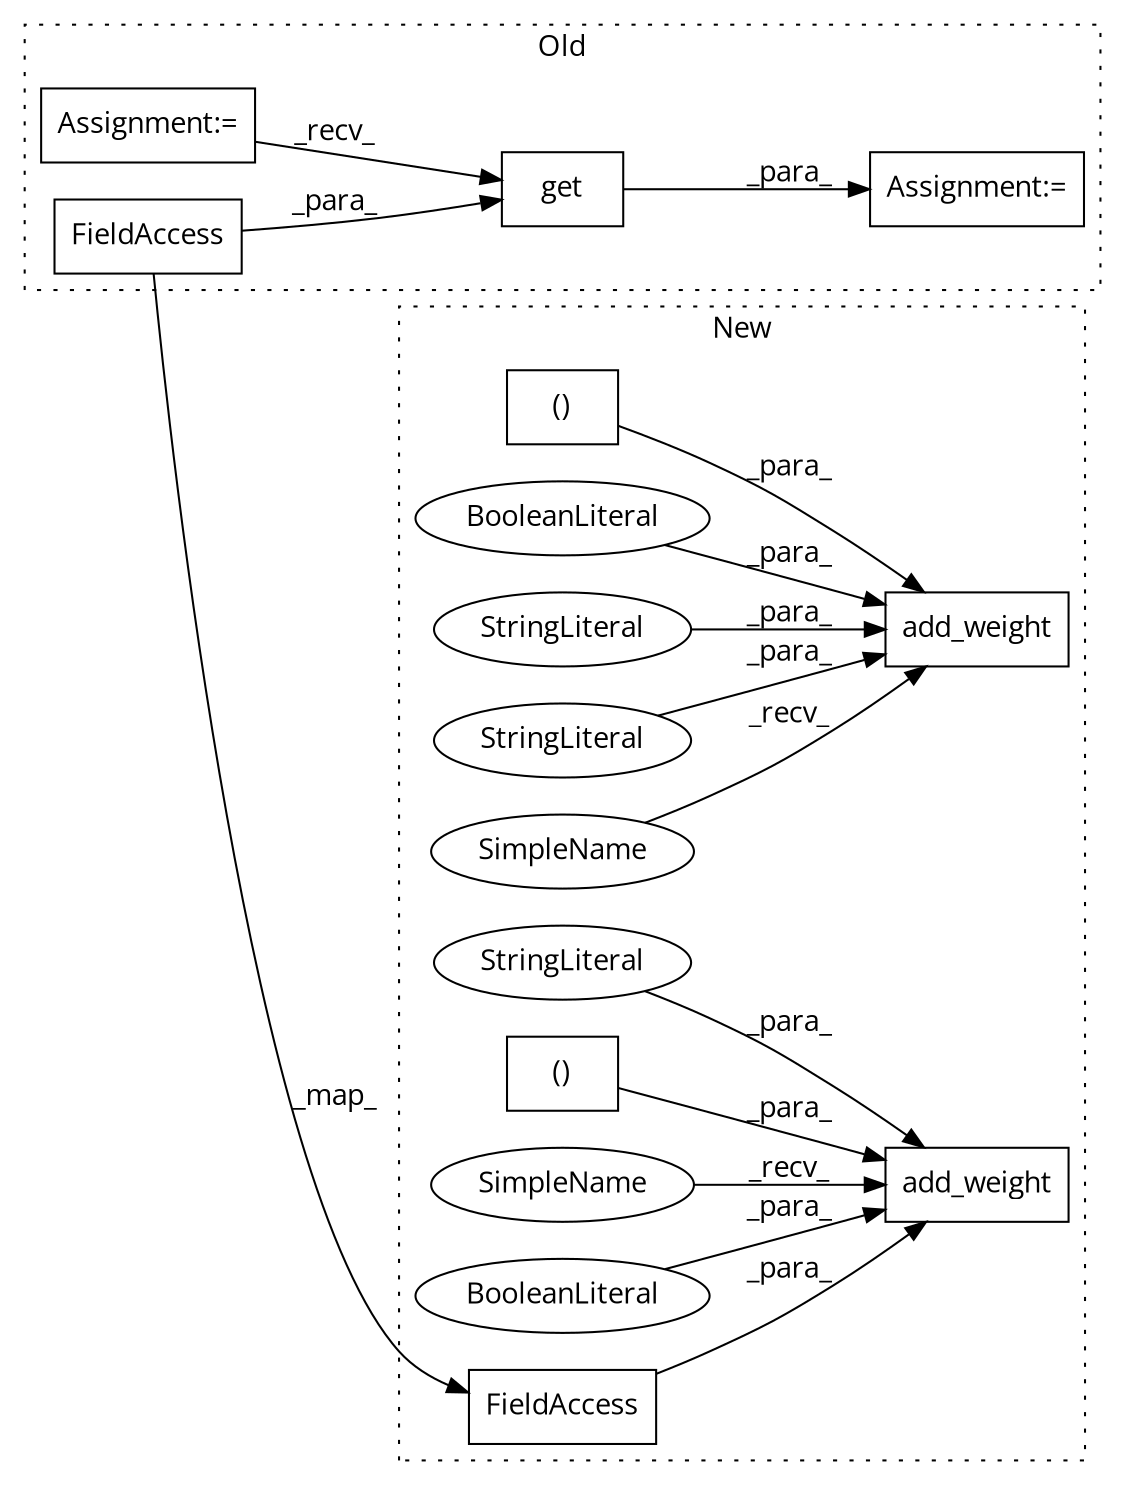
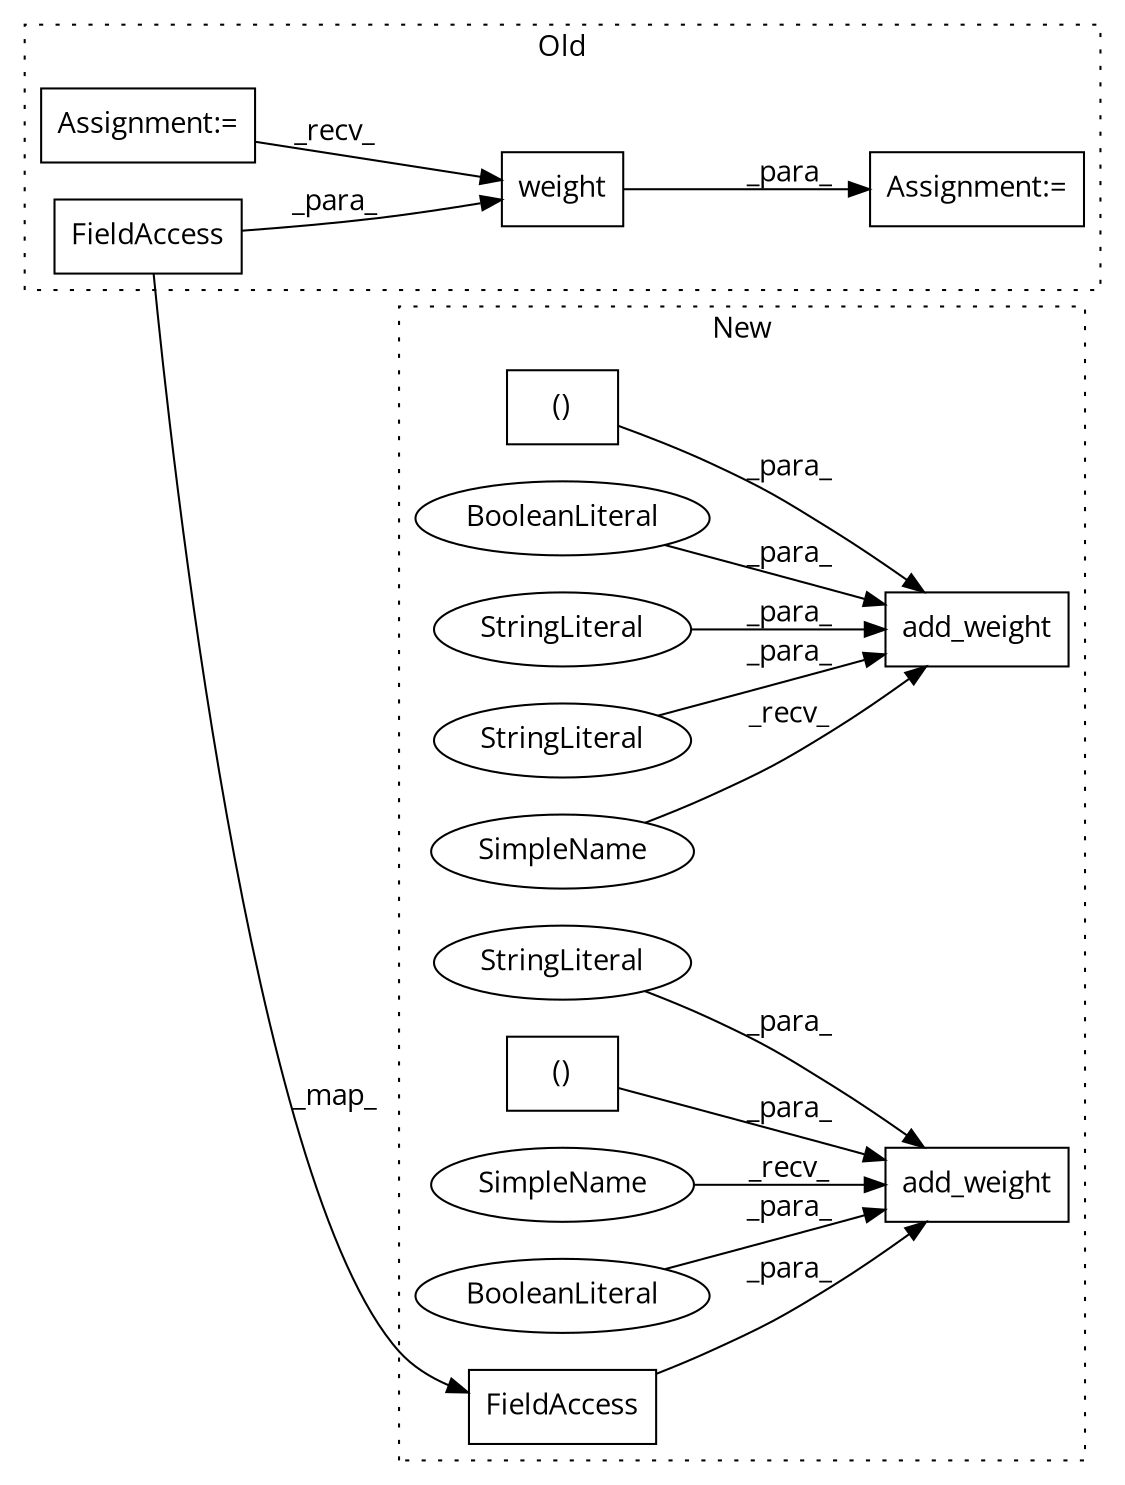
(563, 189) -> (563, 189)
